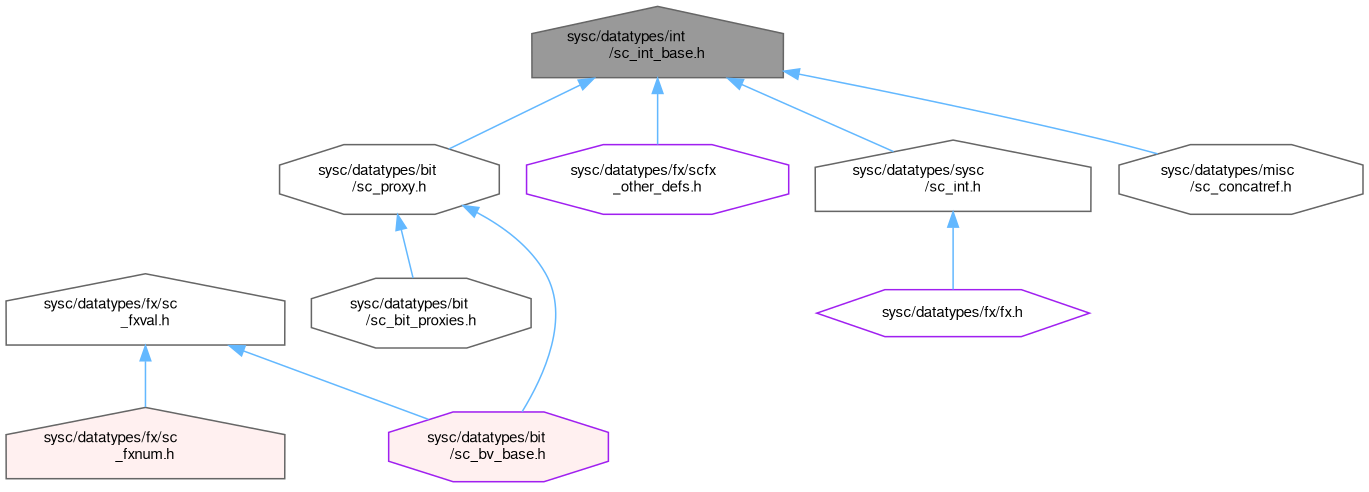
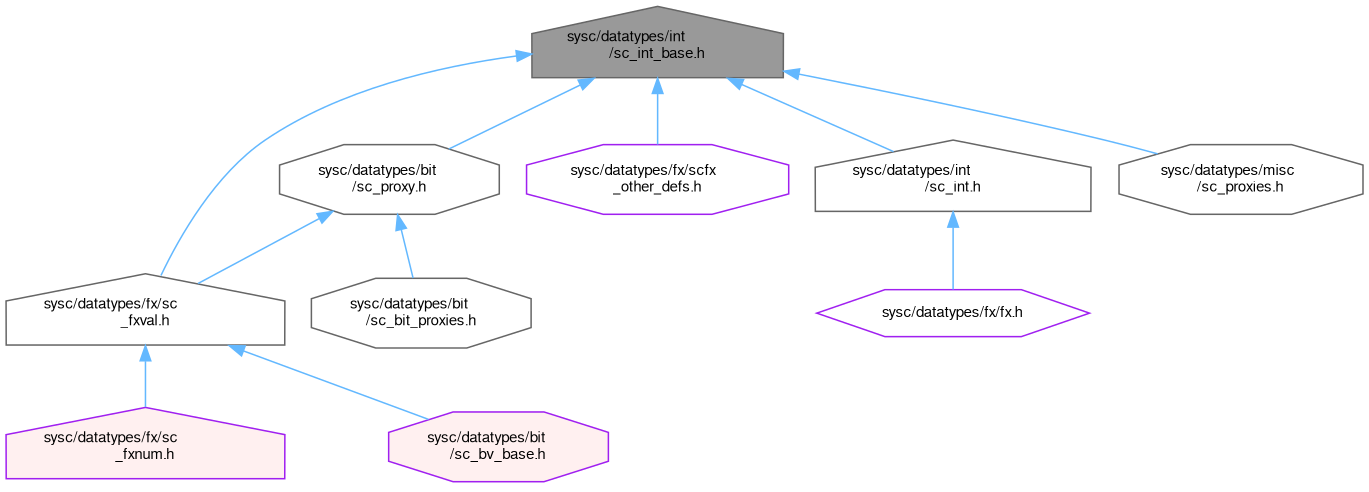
none -> (306, 116)
(953, 179) -> (953, 179)
(1241, 179) -> (1241, 179)
(554, 299) -> (259, 251)
(145, 447) -> (145, 447)
